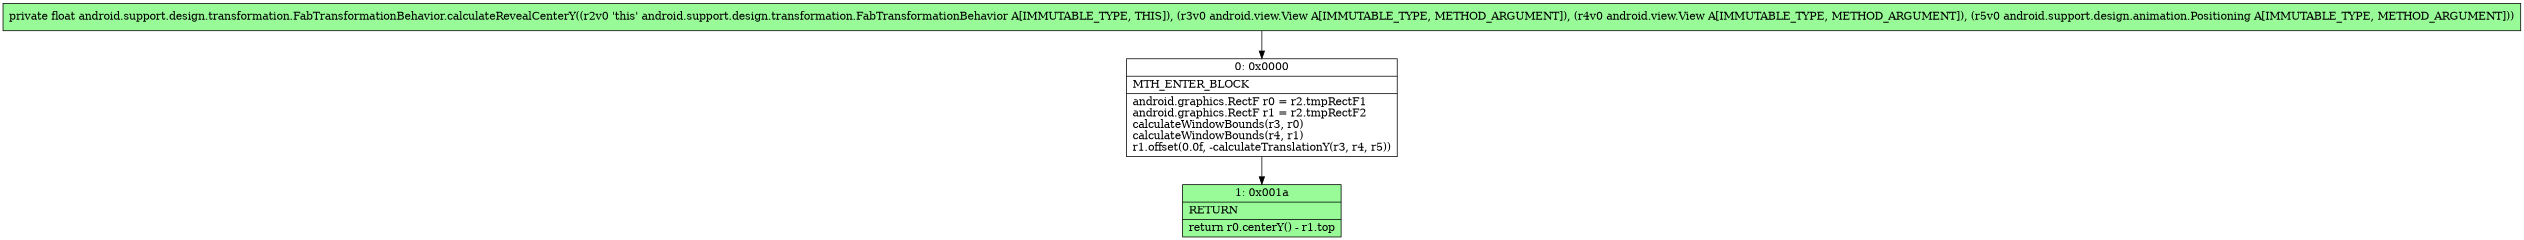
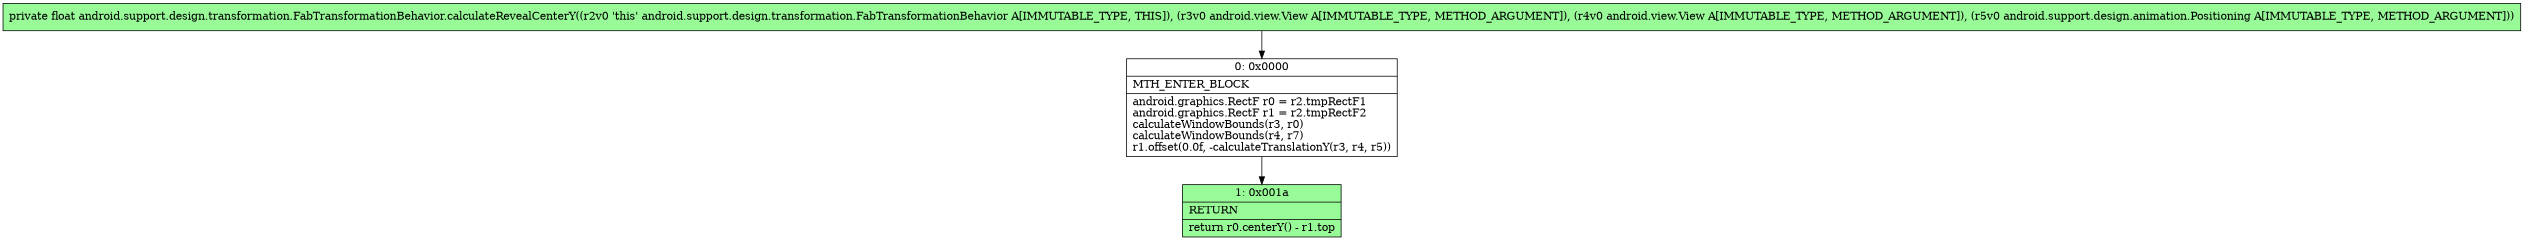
(1218, 136) -> (1218, 136)
